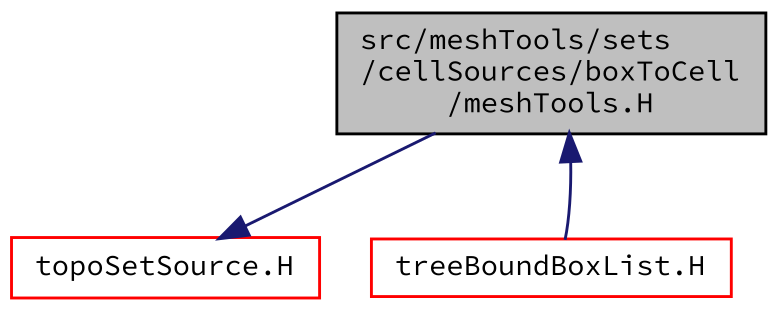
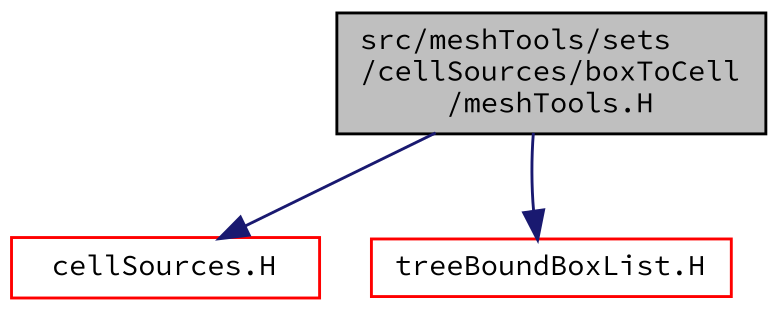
(570, 201) -> (532, 172)
(166, 268) -> (166, 268)
